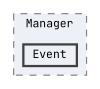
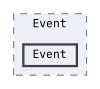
(50, 24) -> (50, 24)
